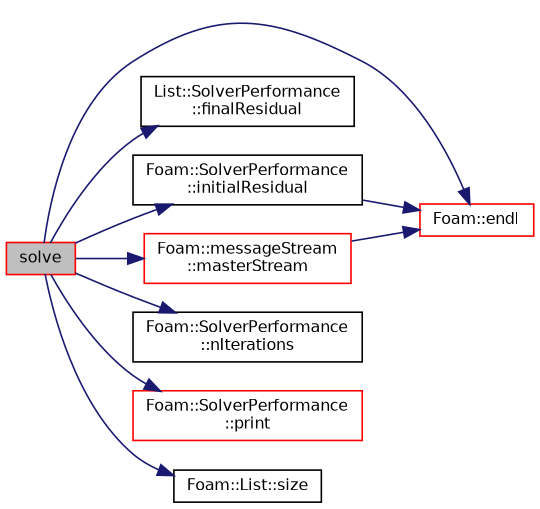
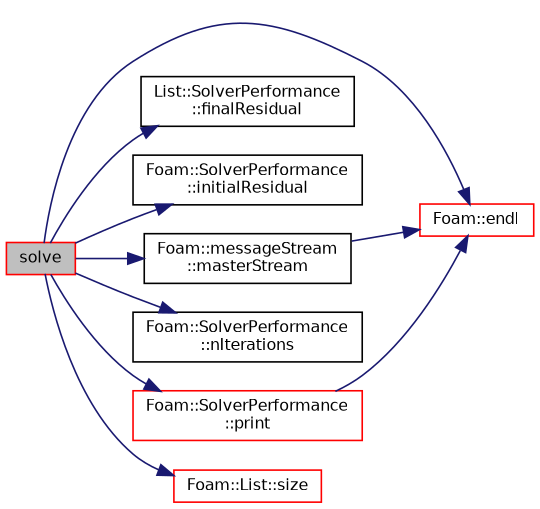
(383, 204) -> (408, 330)
(248, 259) -> (248, 259)
(248, 486) -> (248, 486)
